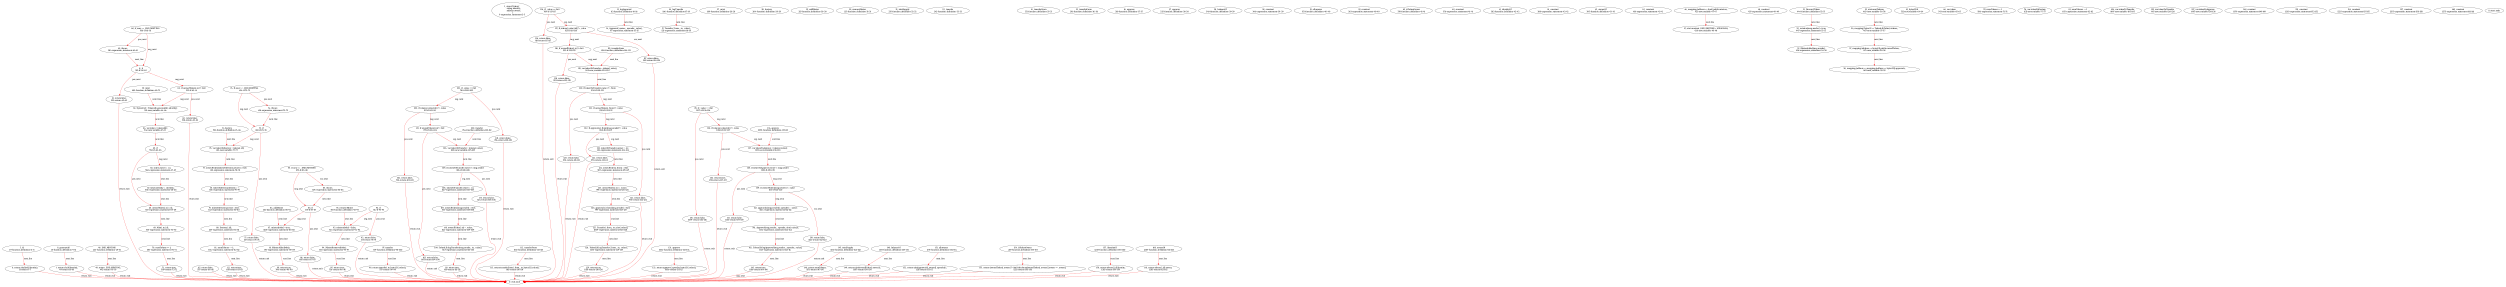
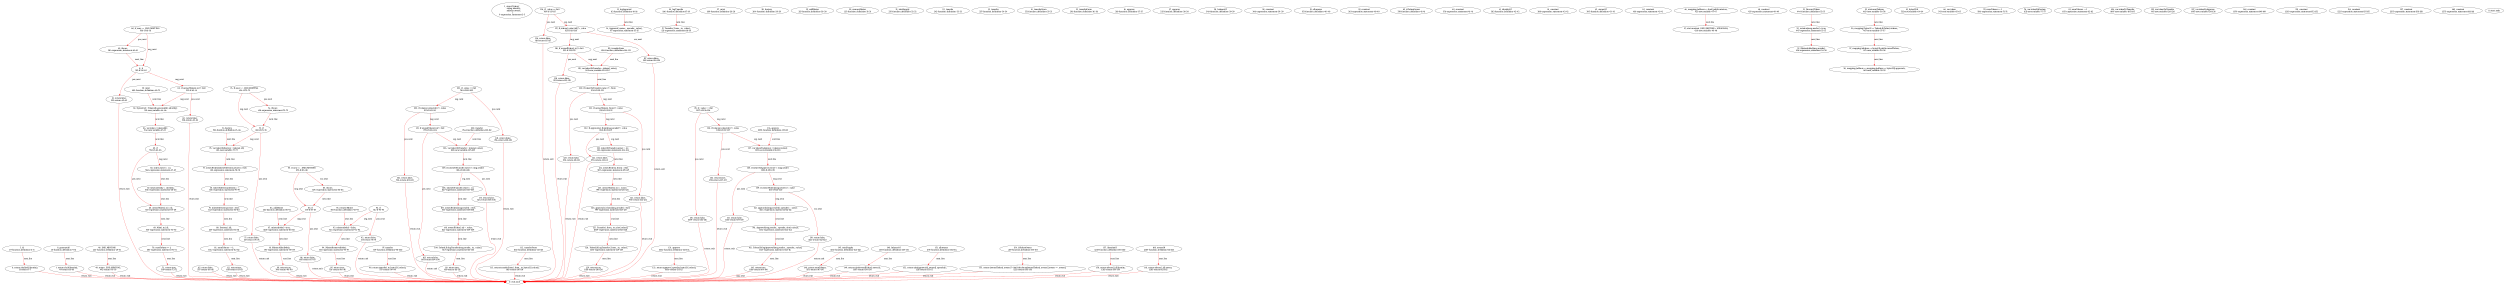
none -> (993, 11)
